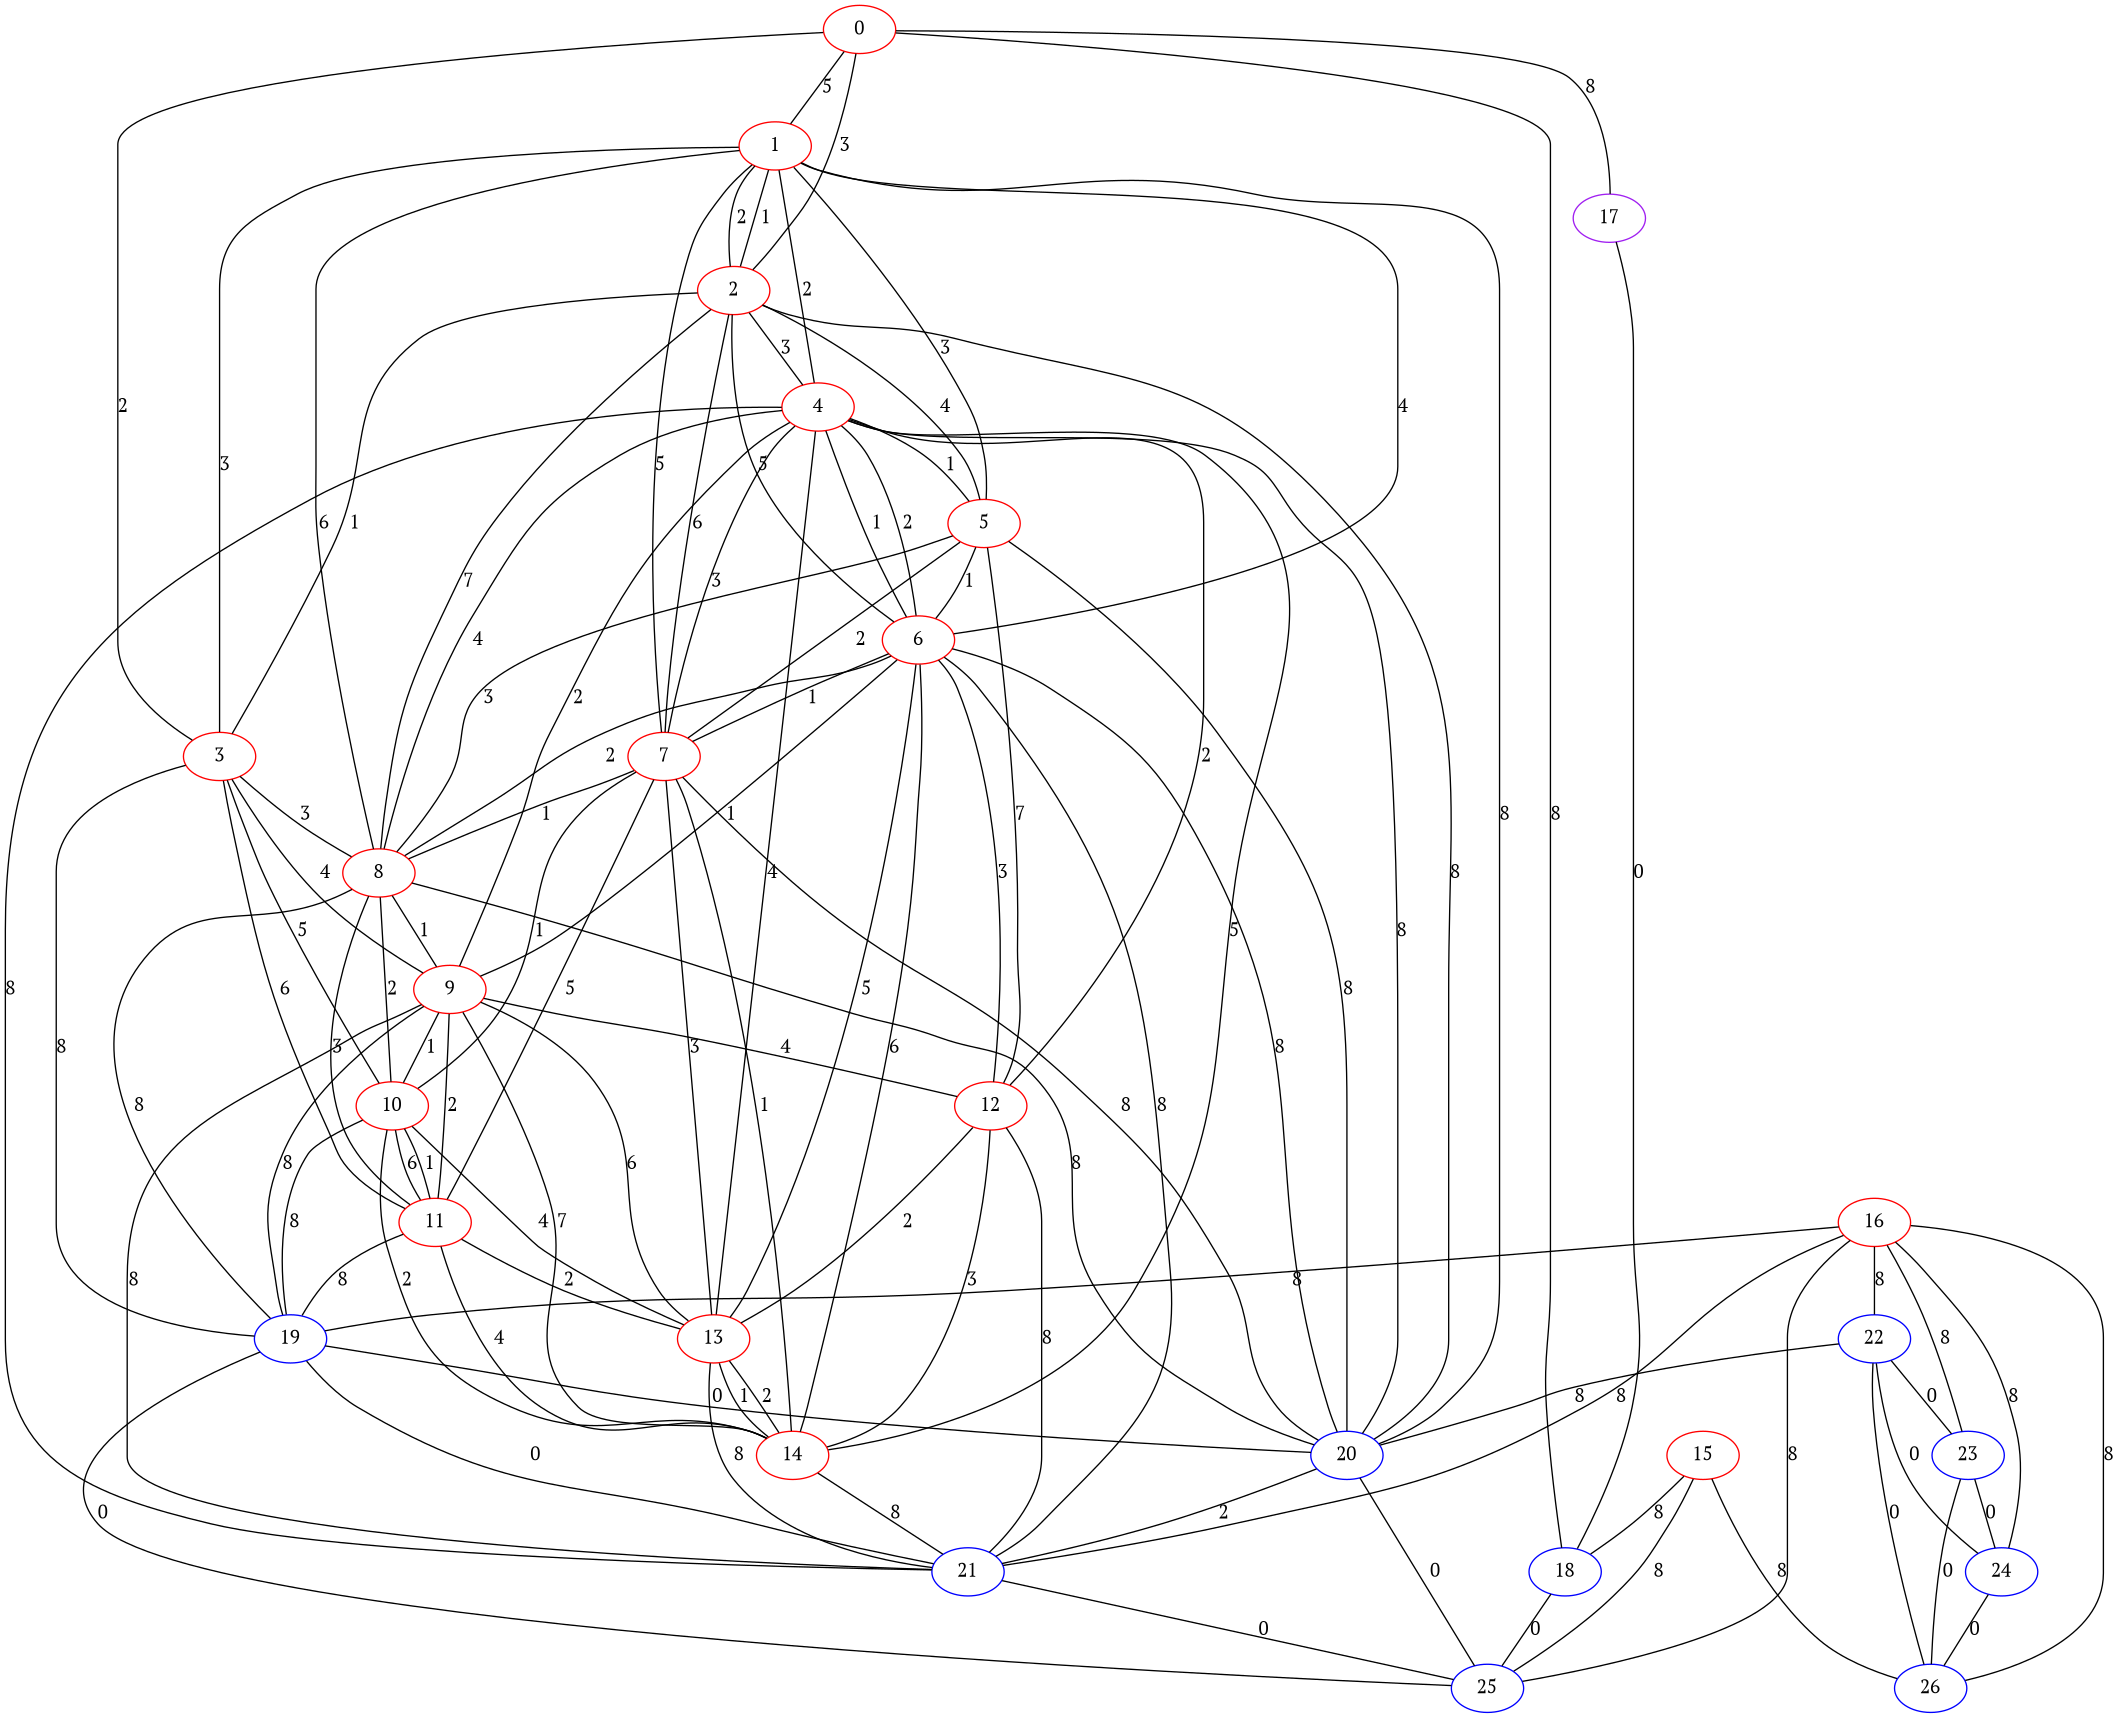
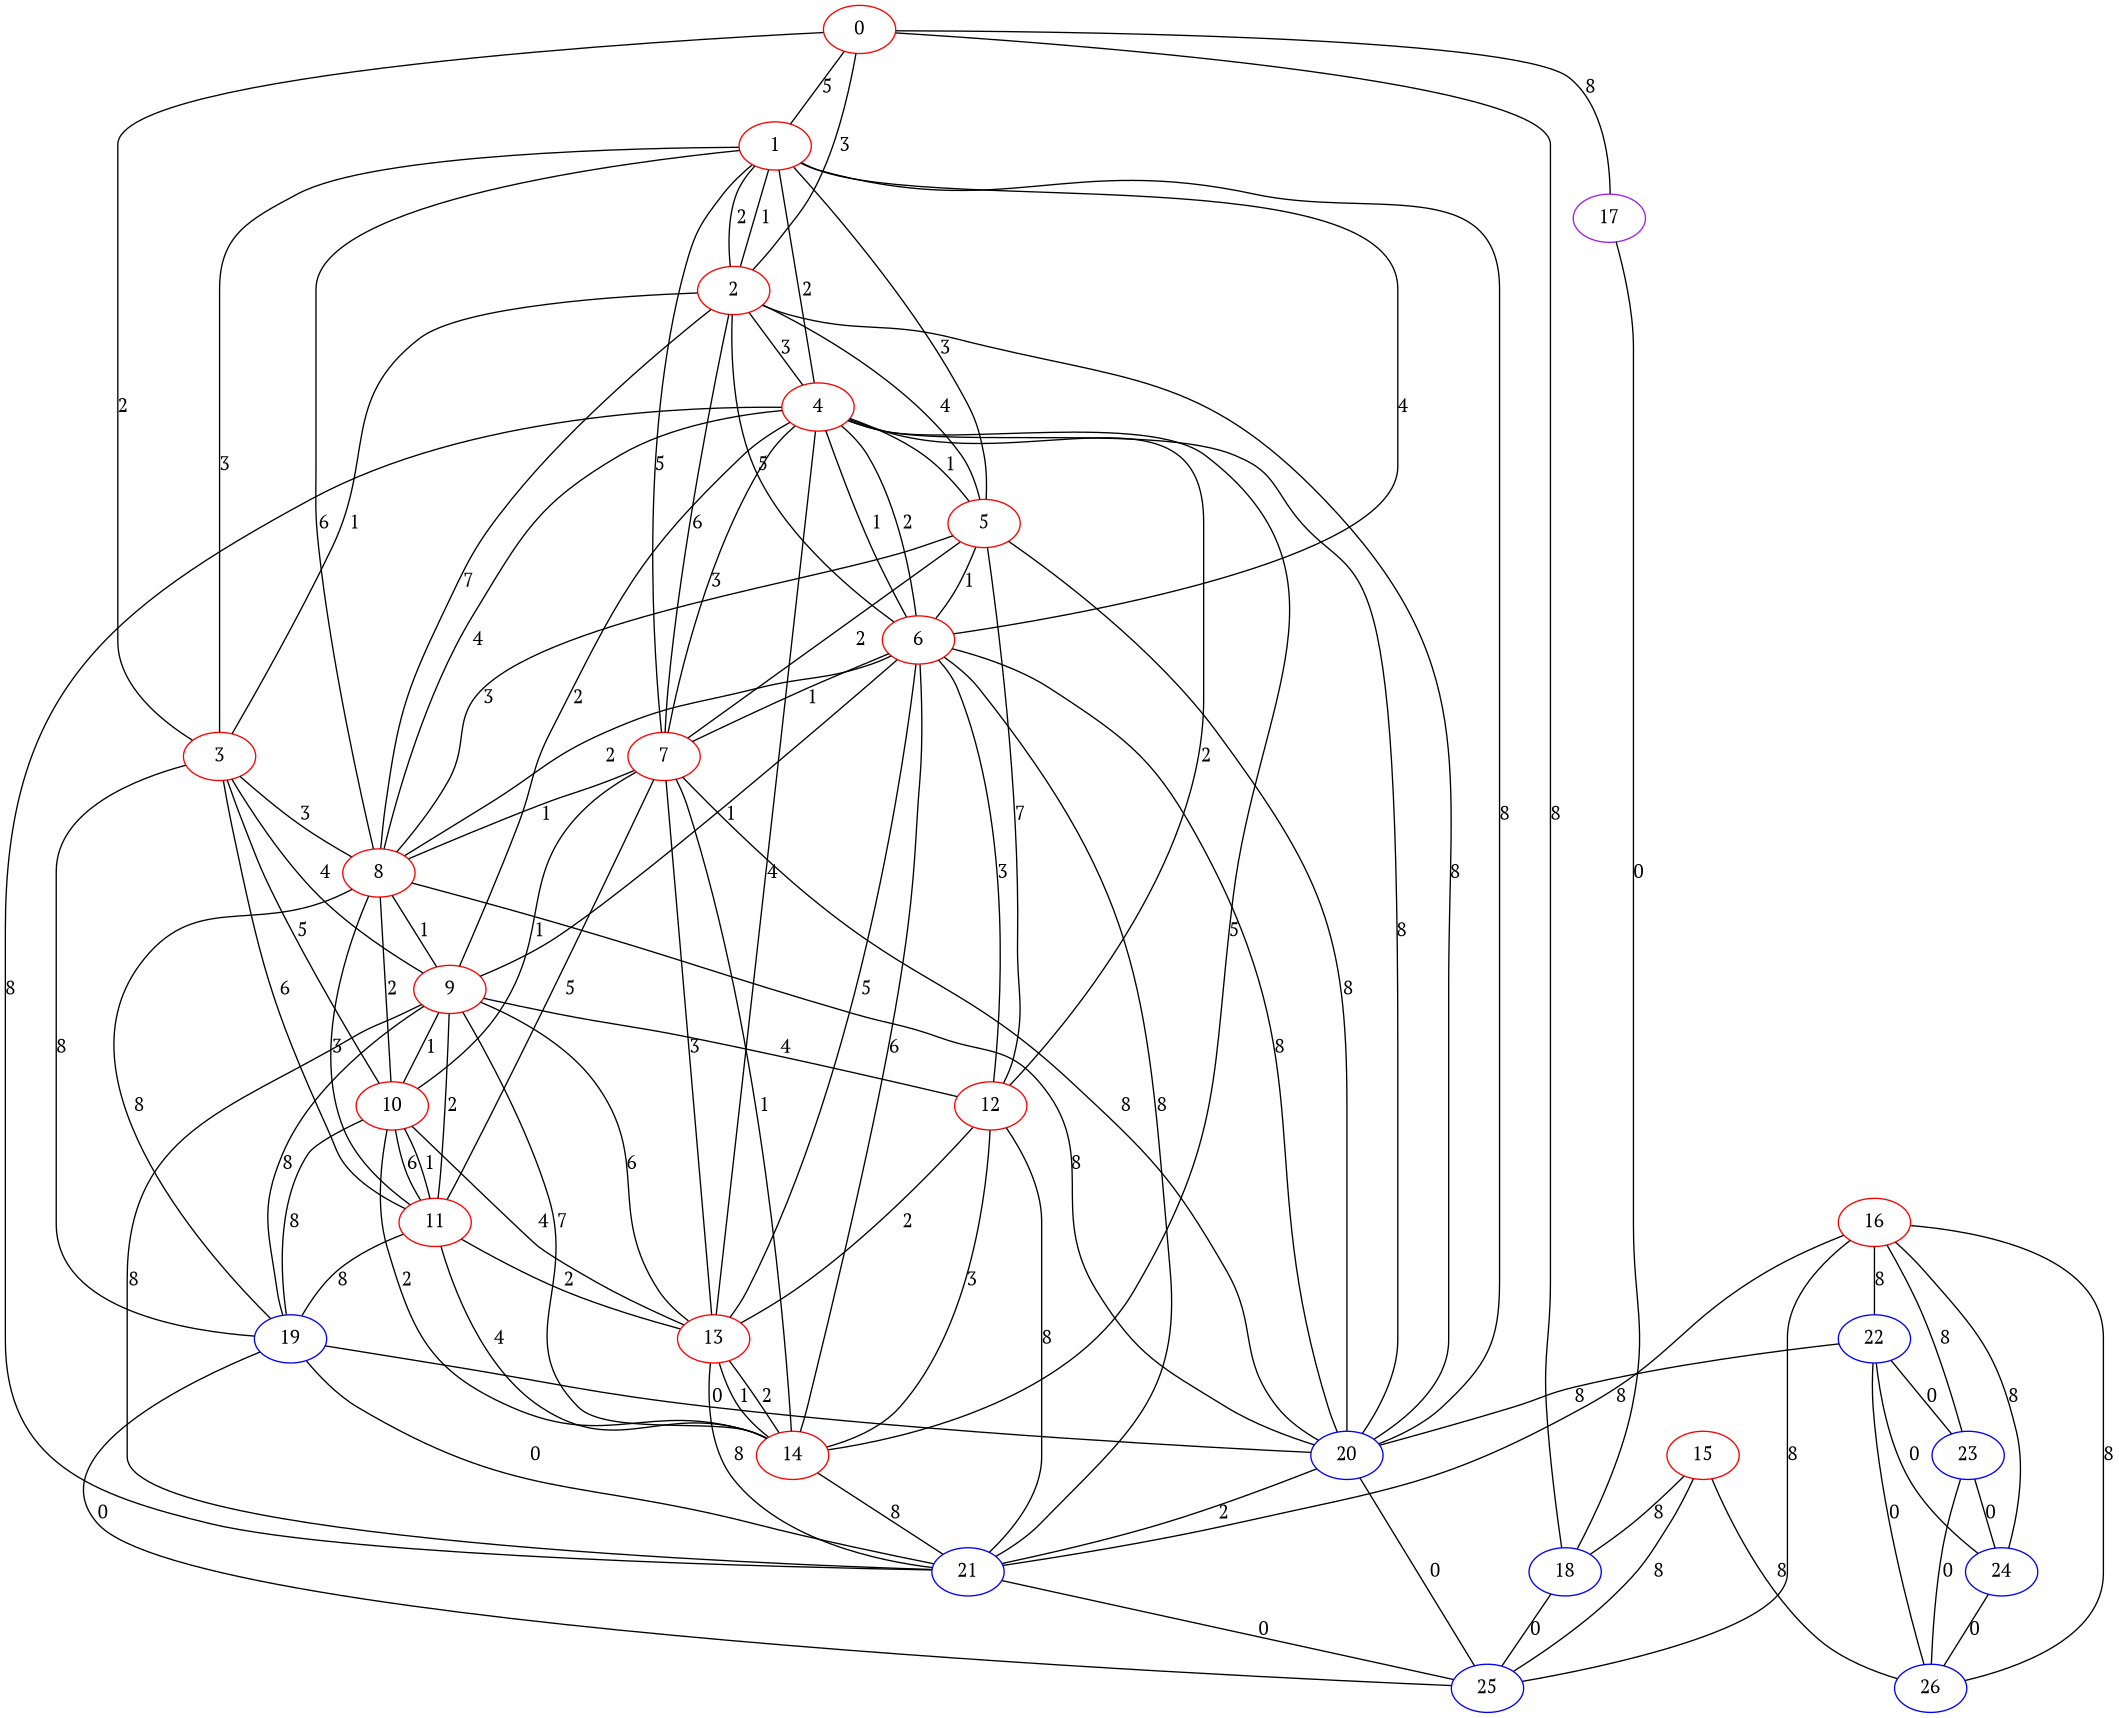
(1082, 1286) -> none
